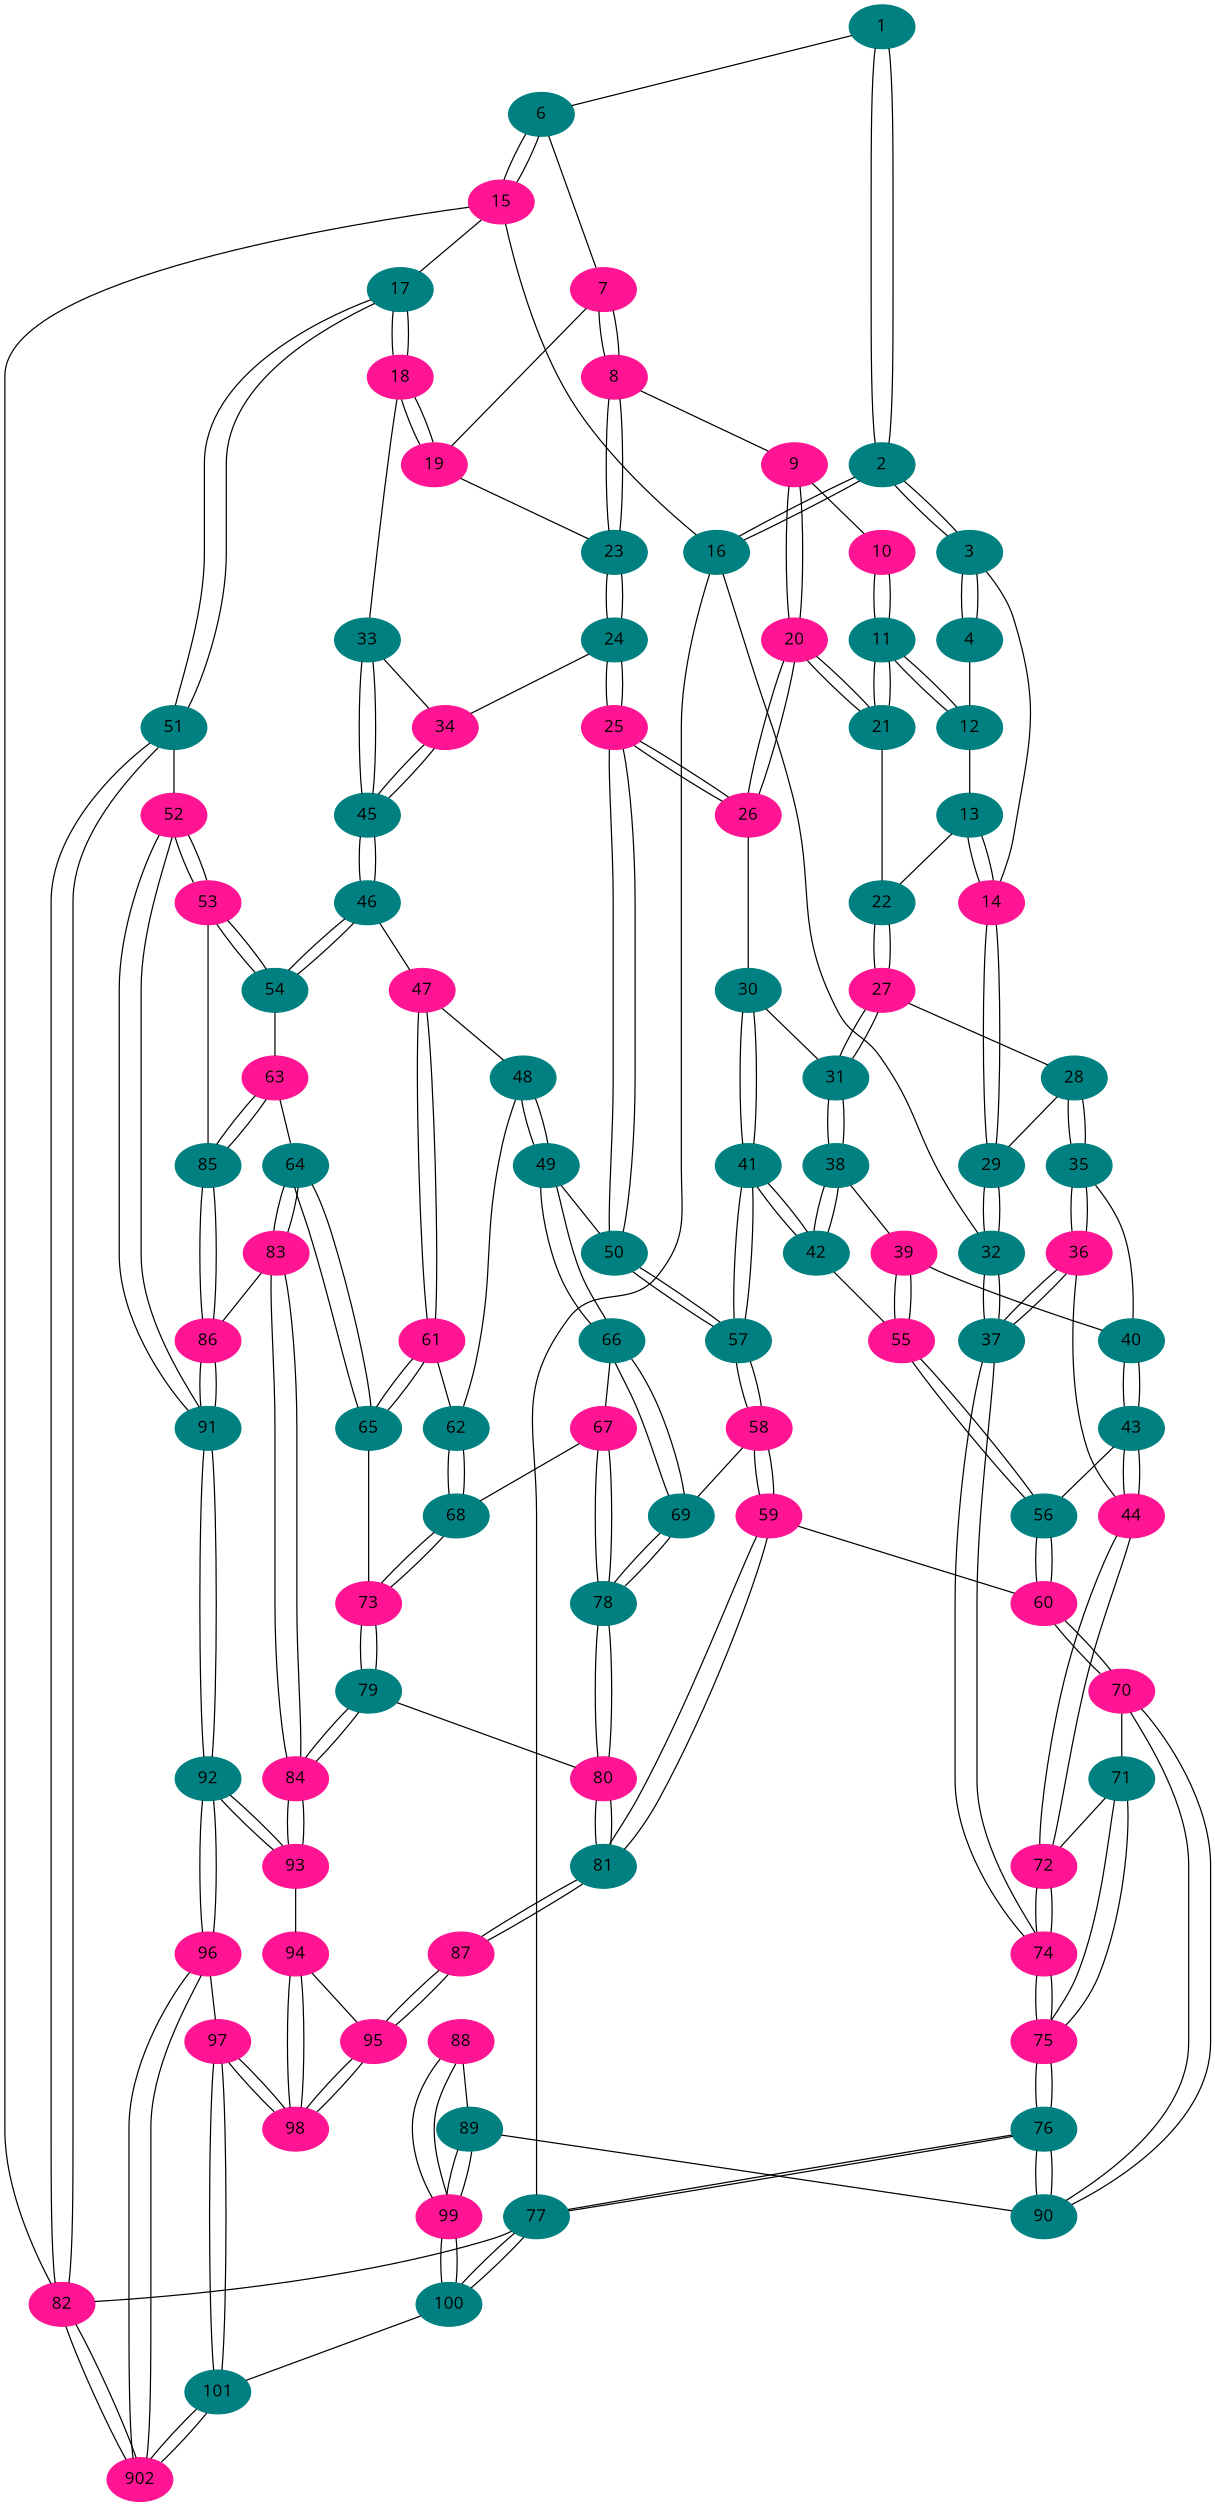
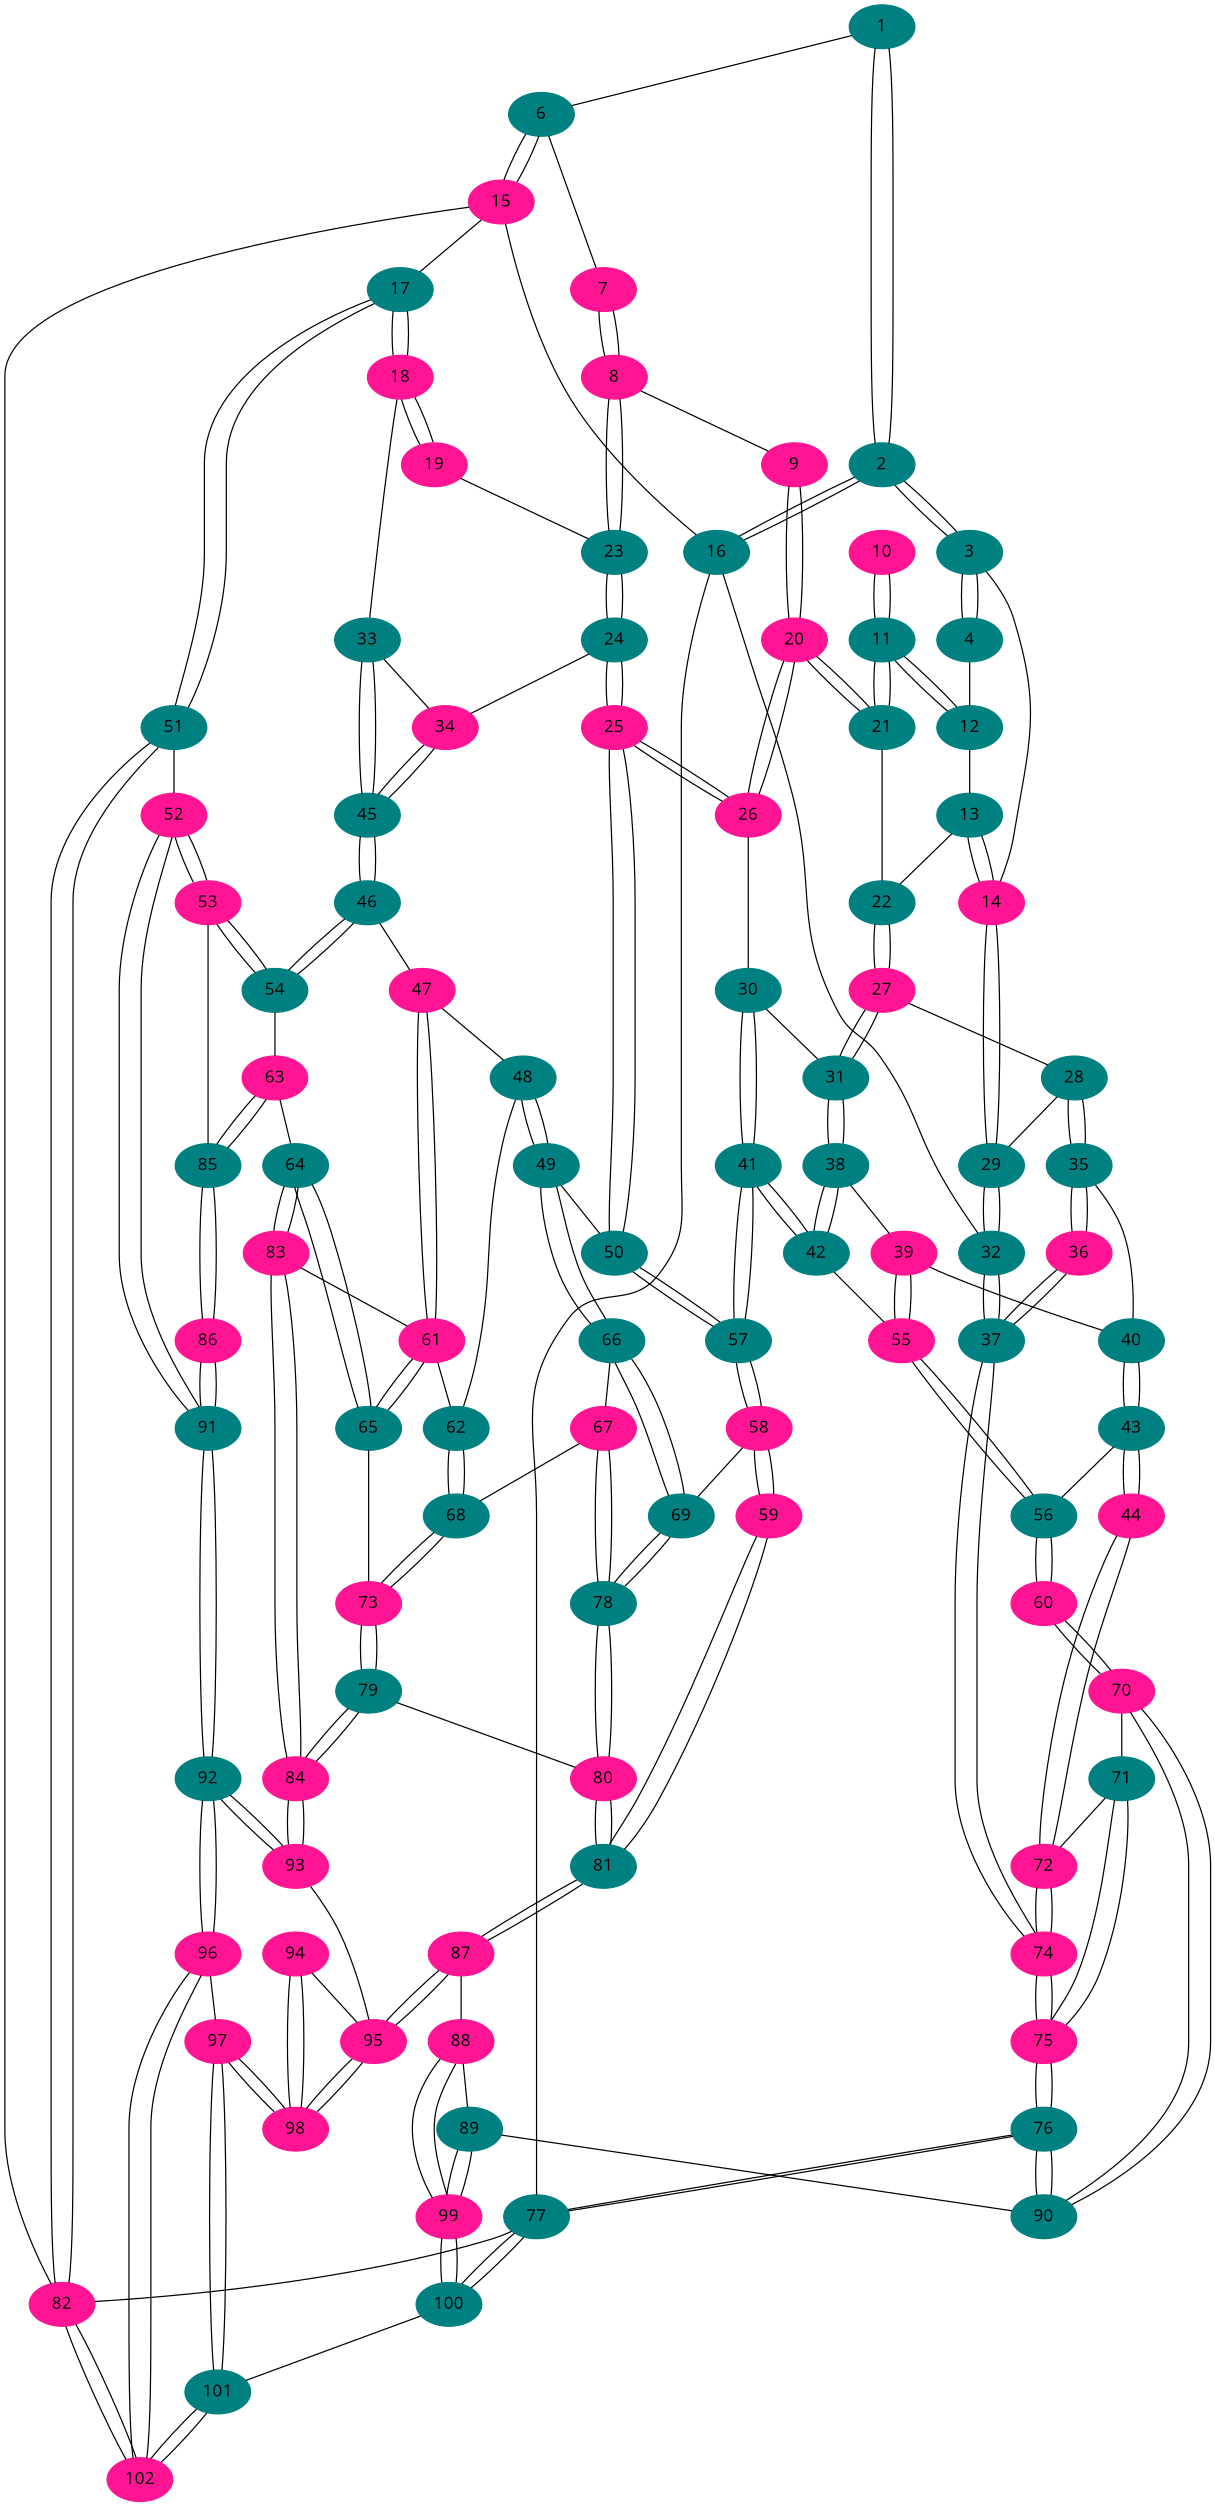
(519, 377) -> none
(838, 508) -> none
(242, 1297) -> (359, 1300)
(1076, 1390) -> none
(907, 1560) -> none
(296, 1910) -> (347, 1950)
none -> (461, 1998)
(140, 2480) -> (140, 2480)
